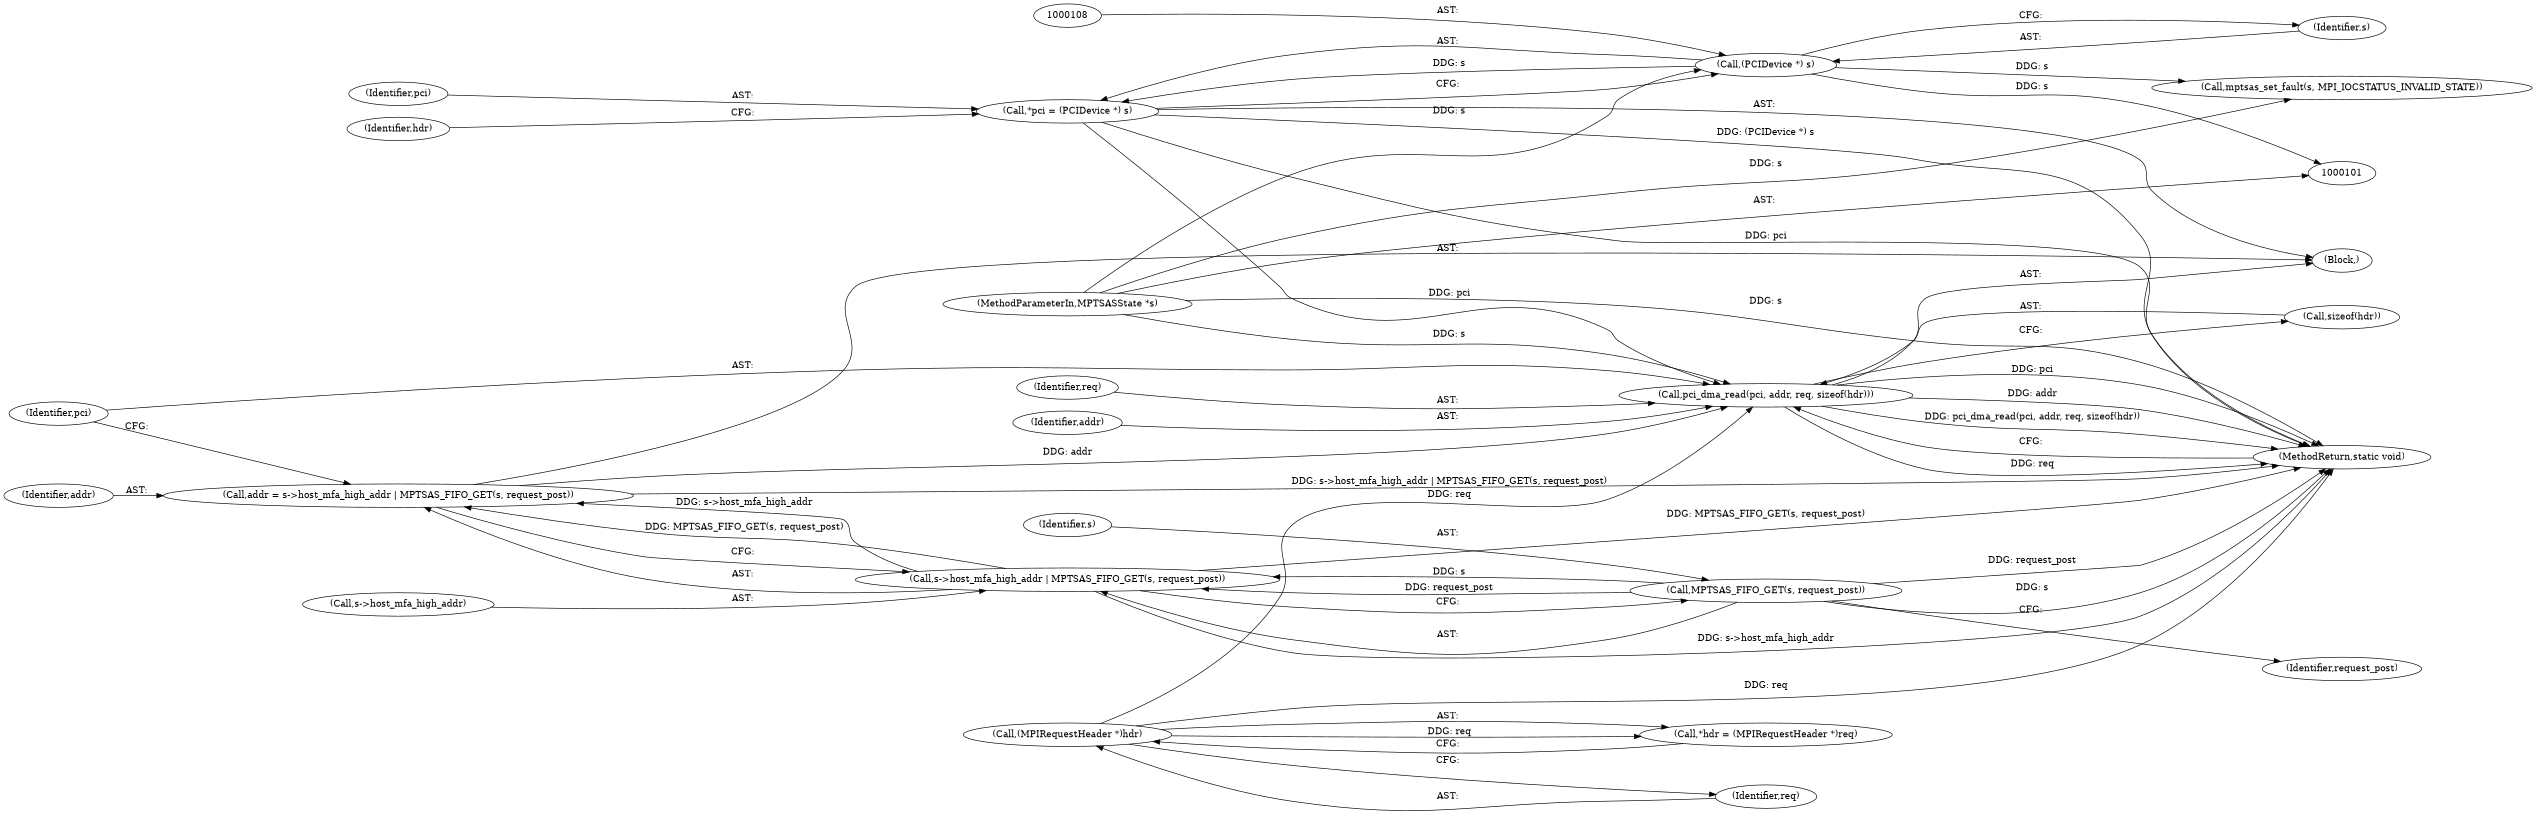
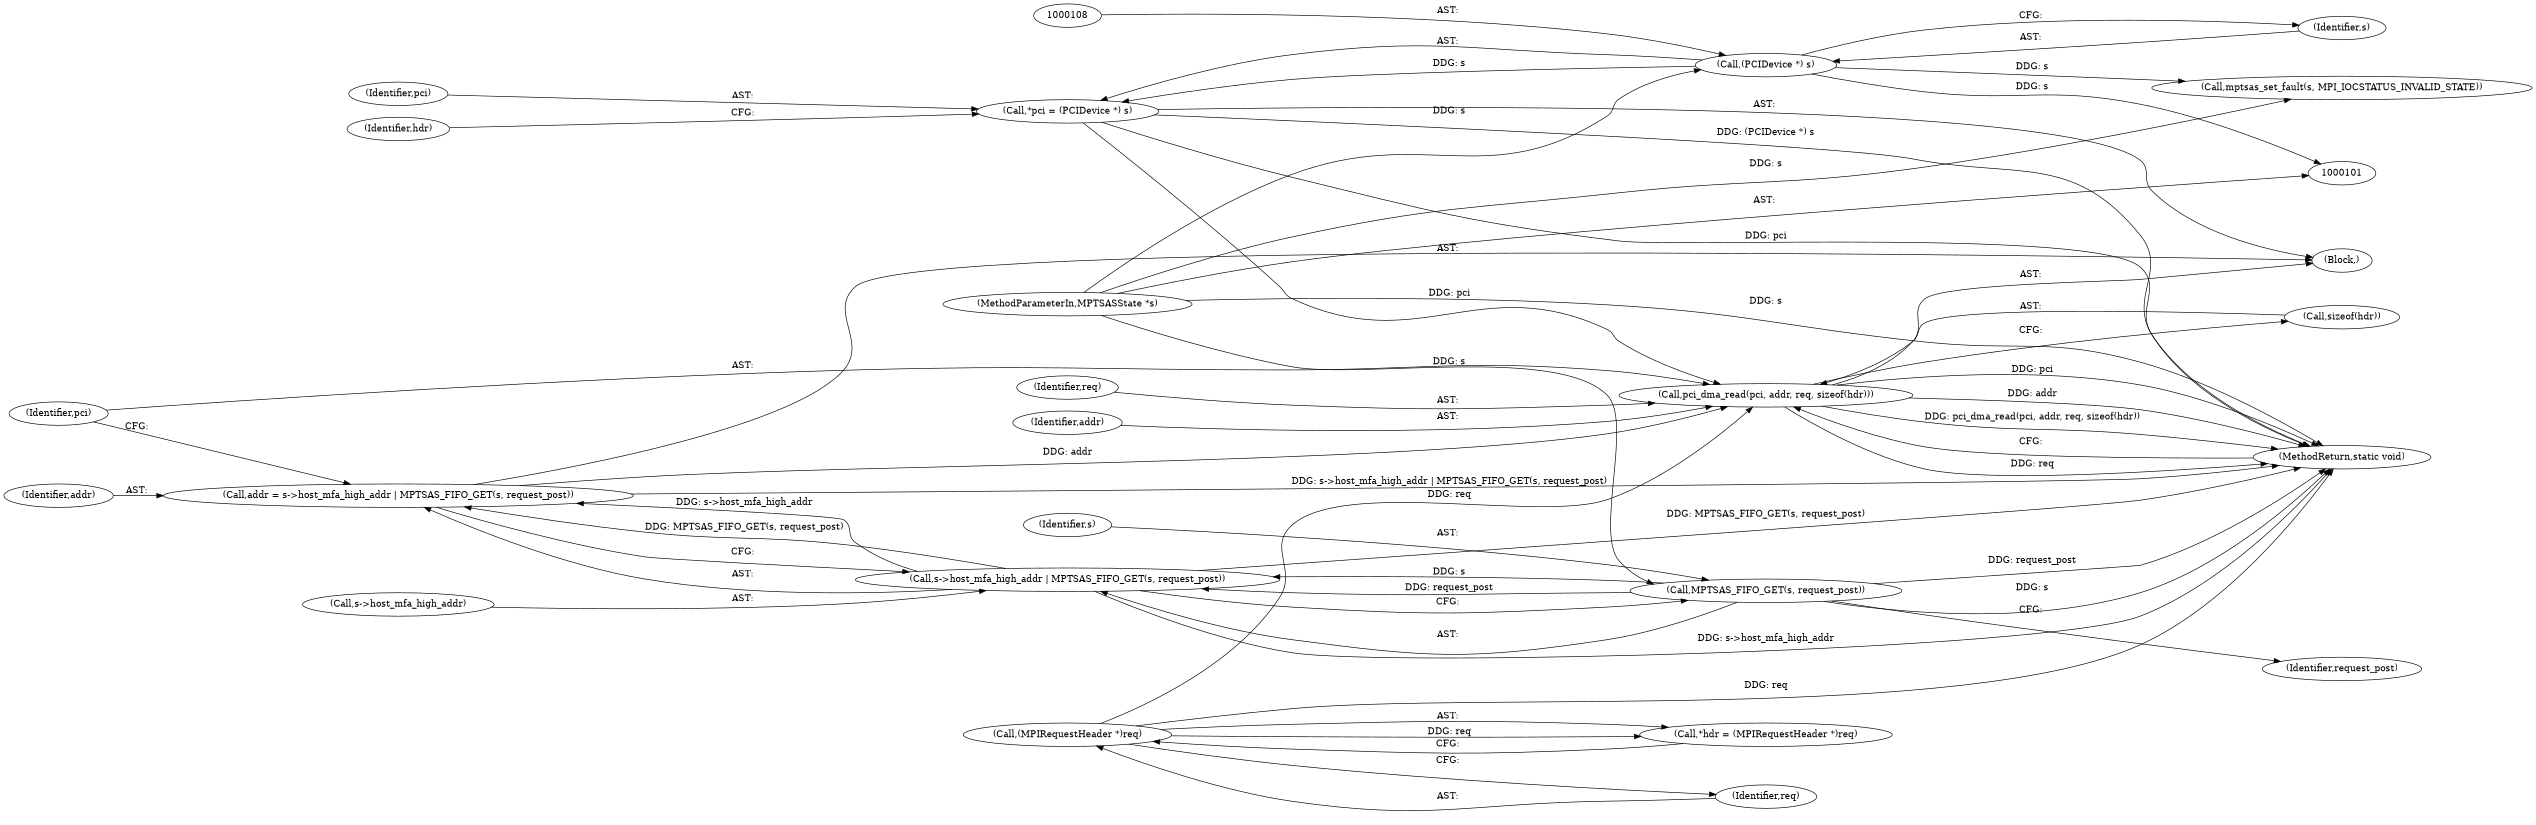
(1434, 98) -> none
(1425, 345) -> (1546, 371)
(1068, 735) -> (1068, 735)
